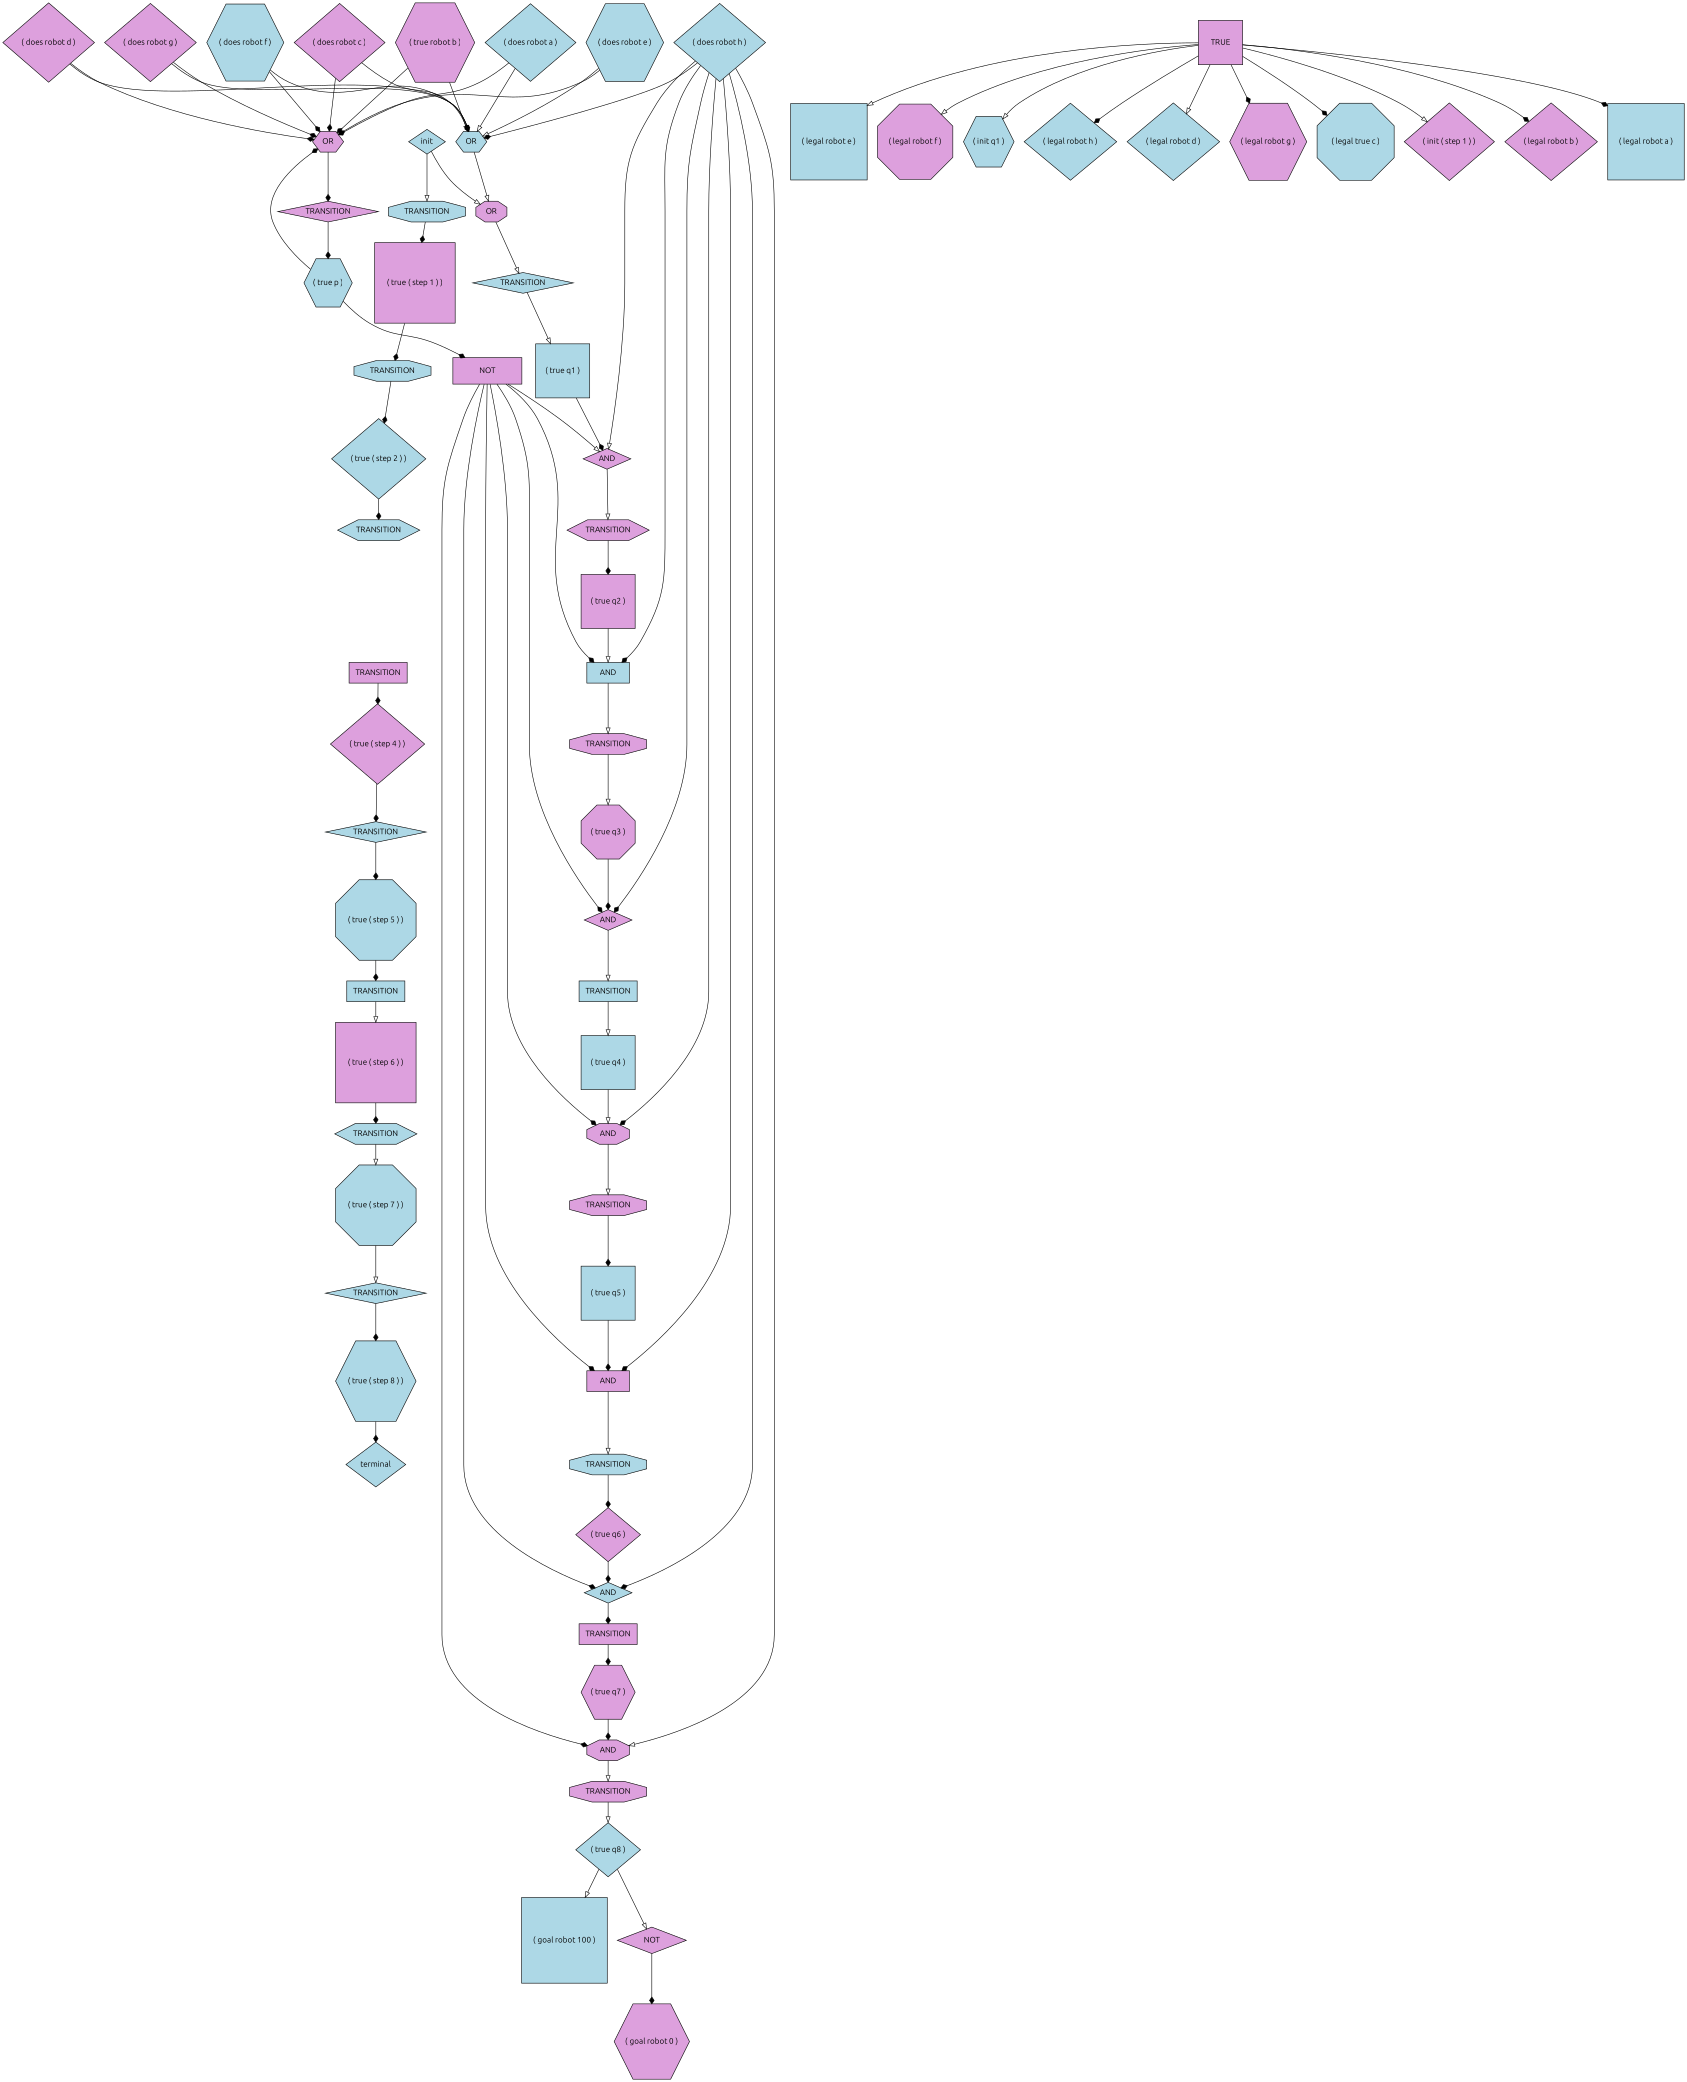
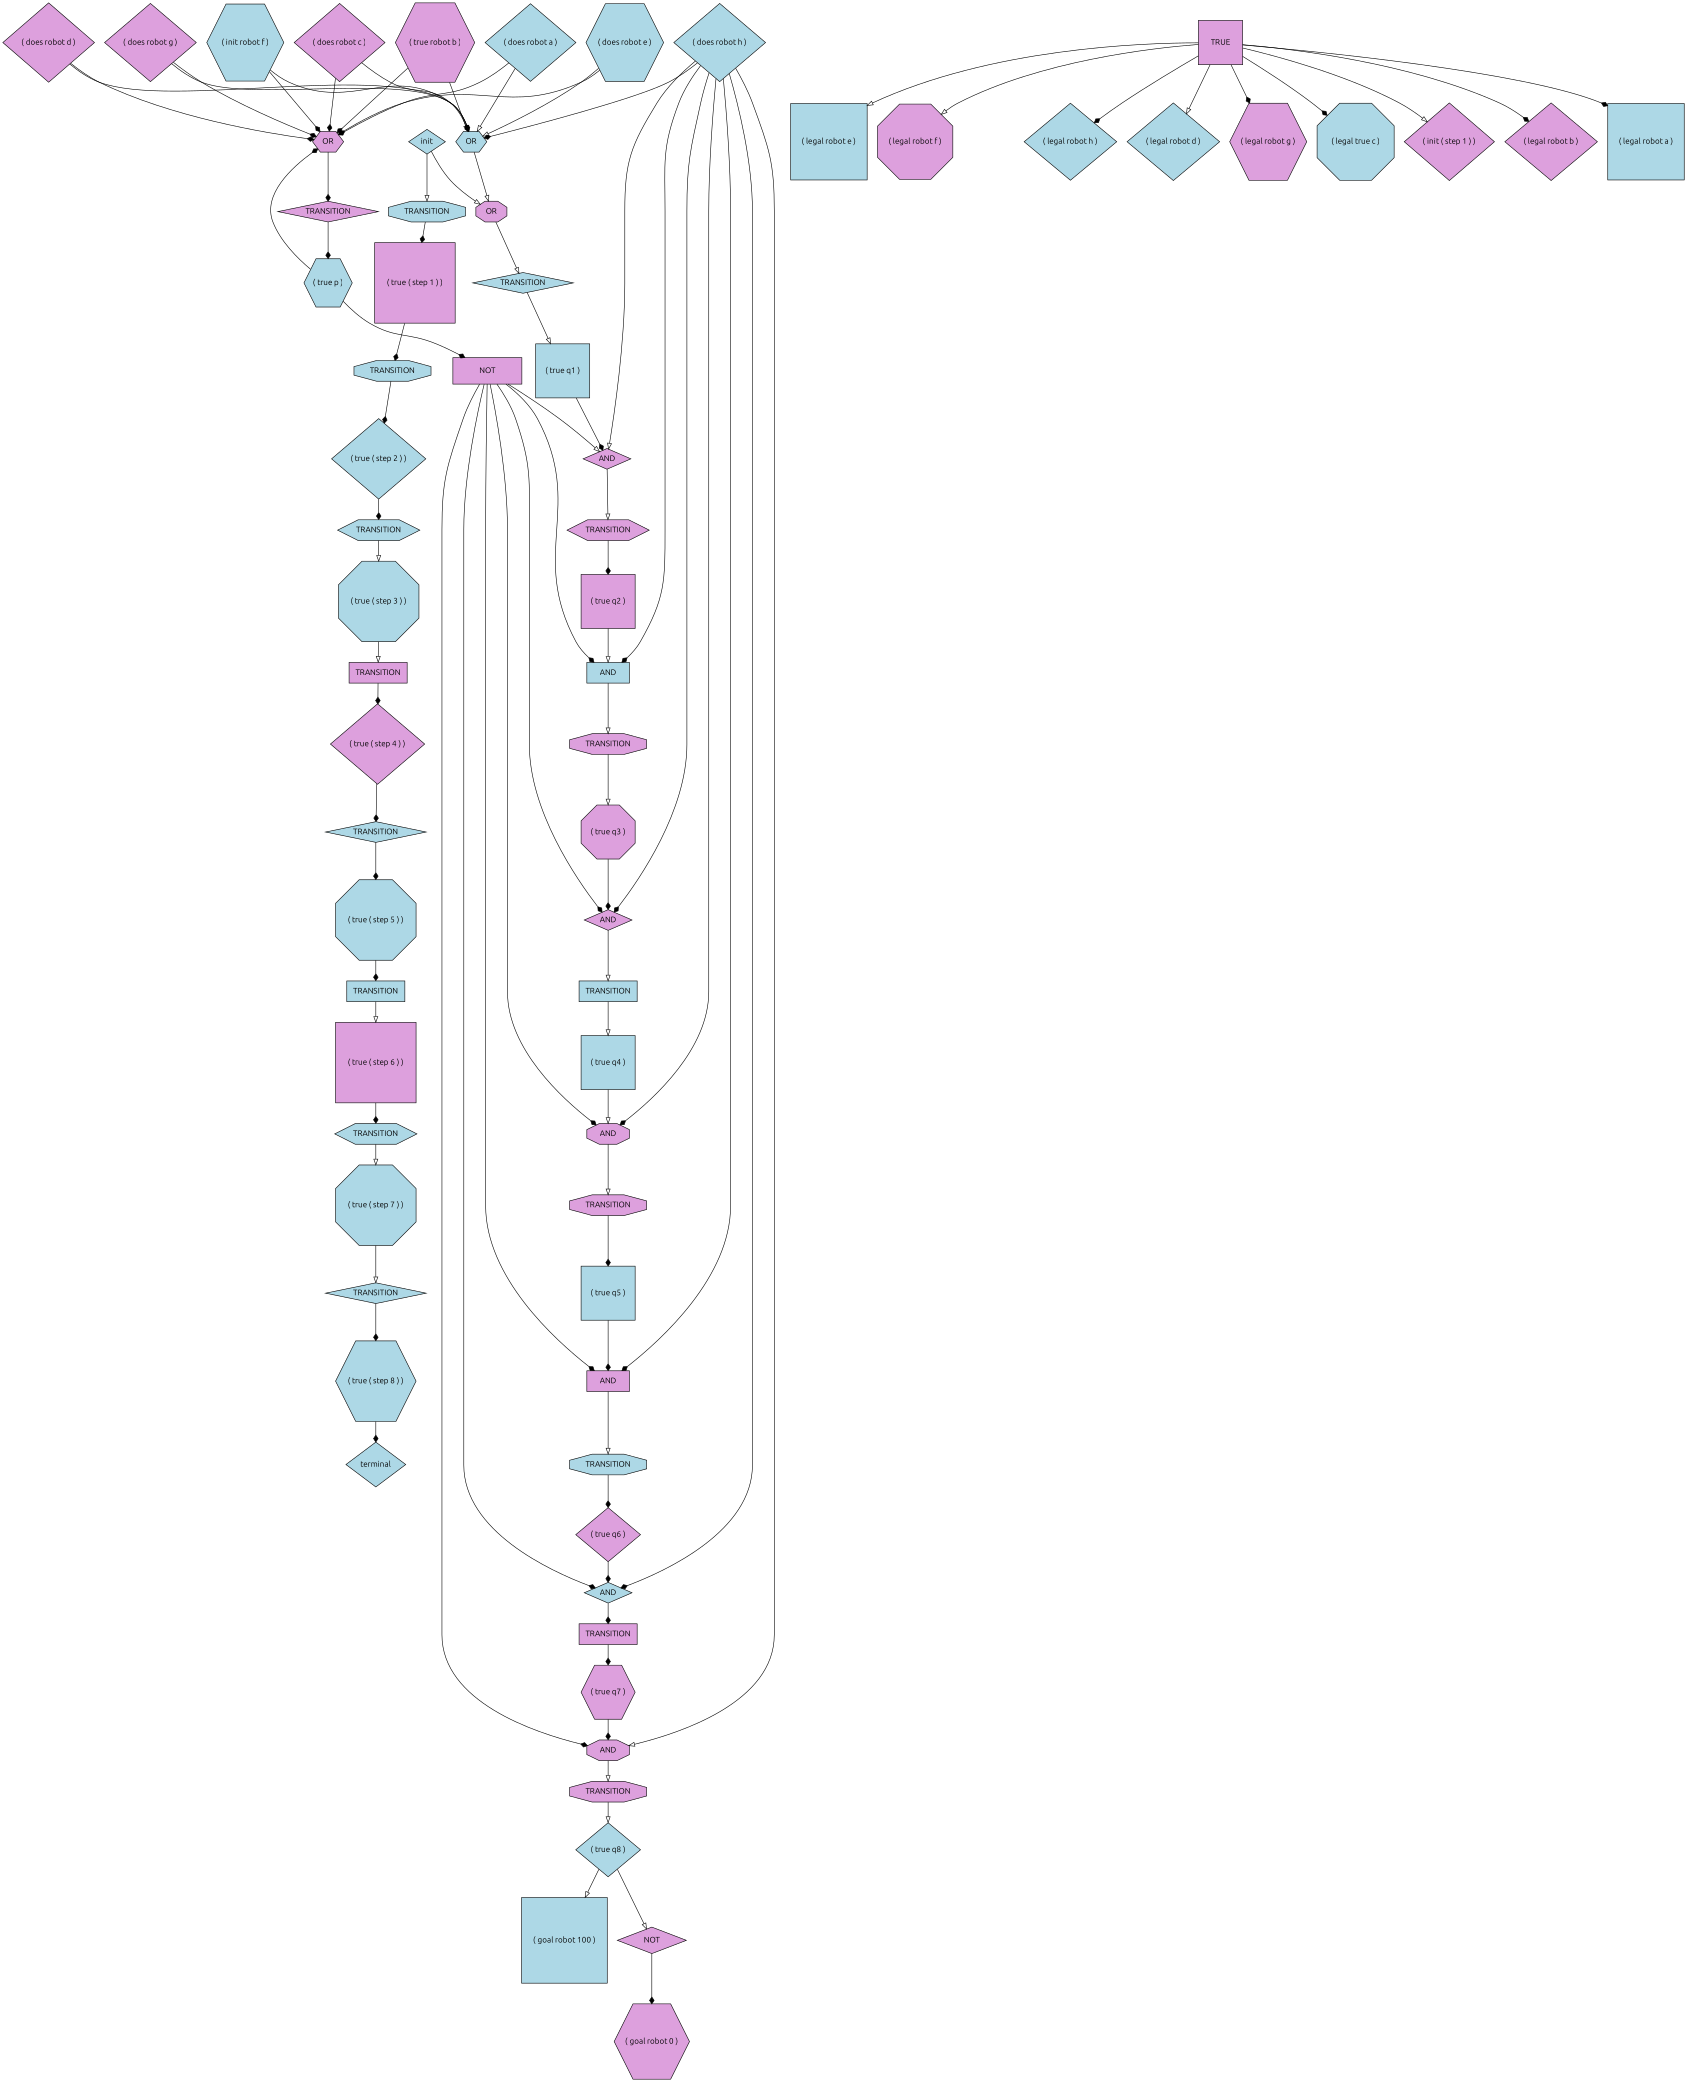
(245, 43) -> (245, 43)
(989, 142) -> none
none -> (379, 601)
